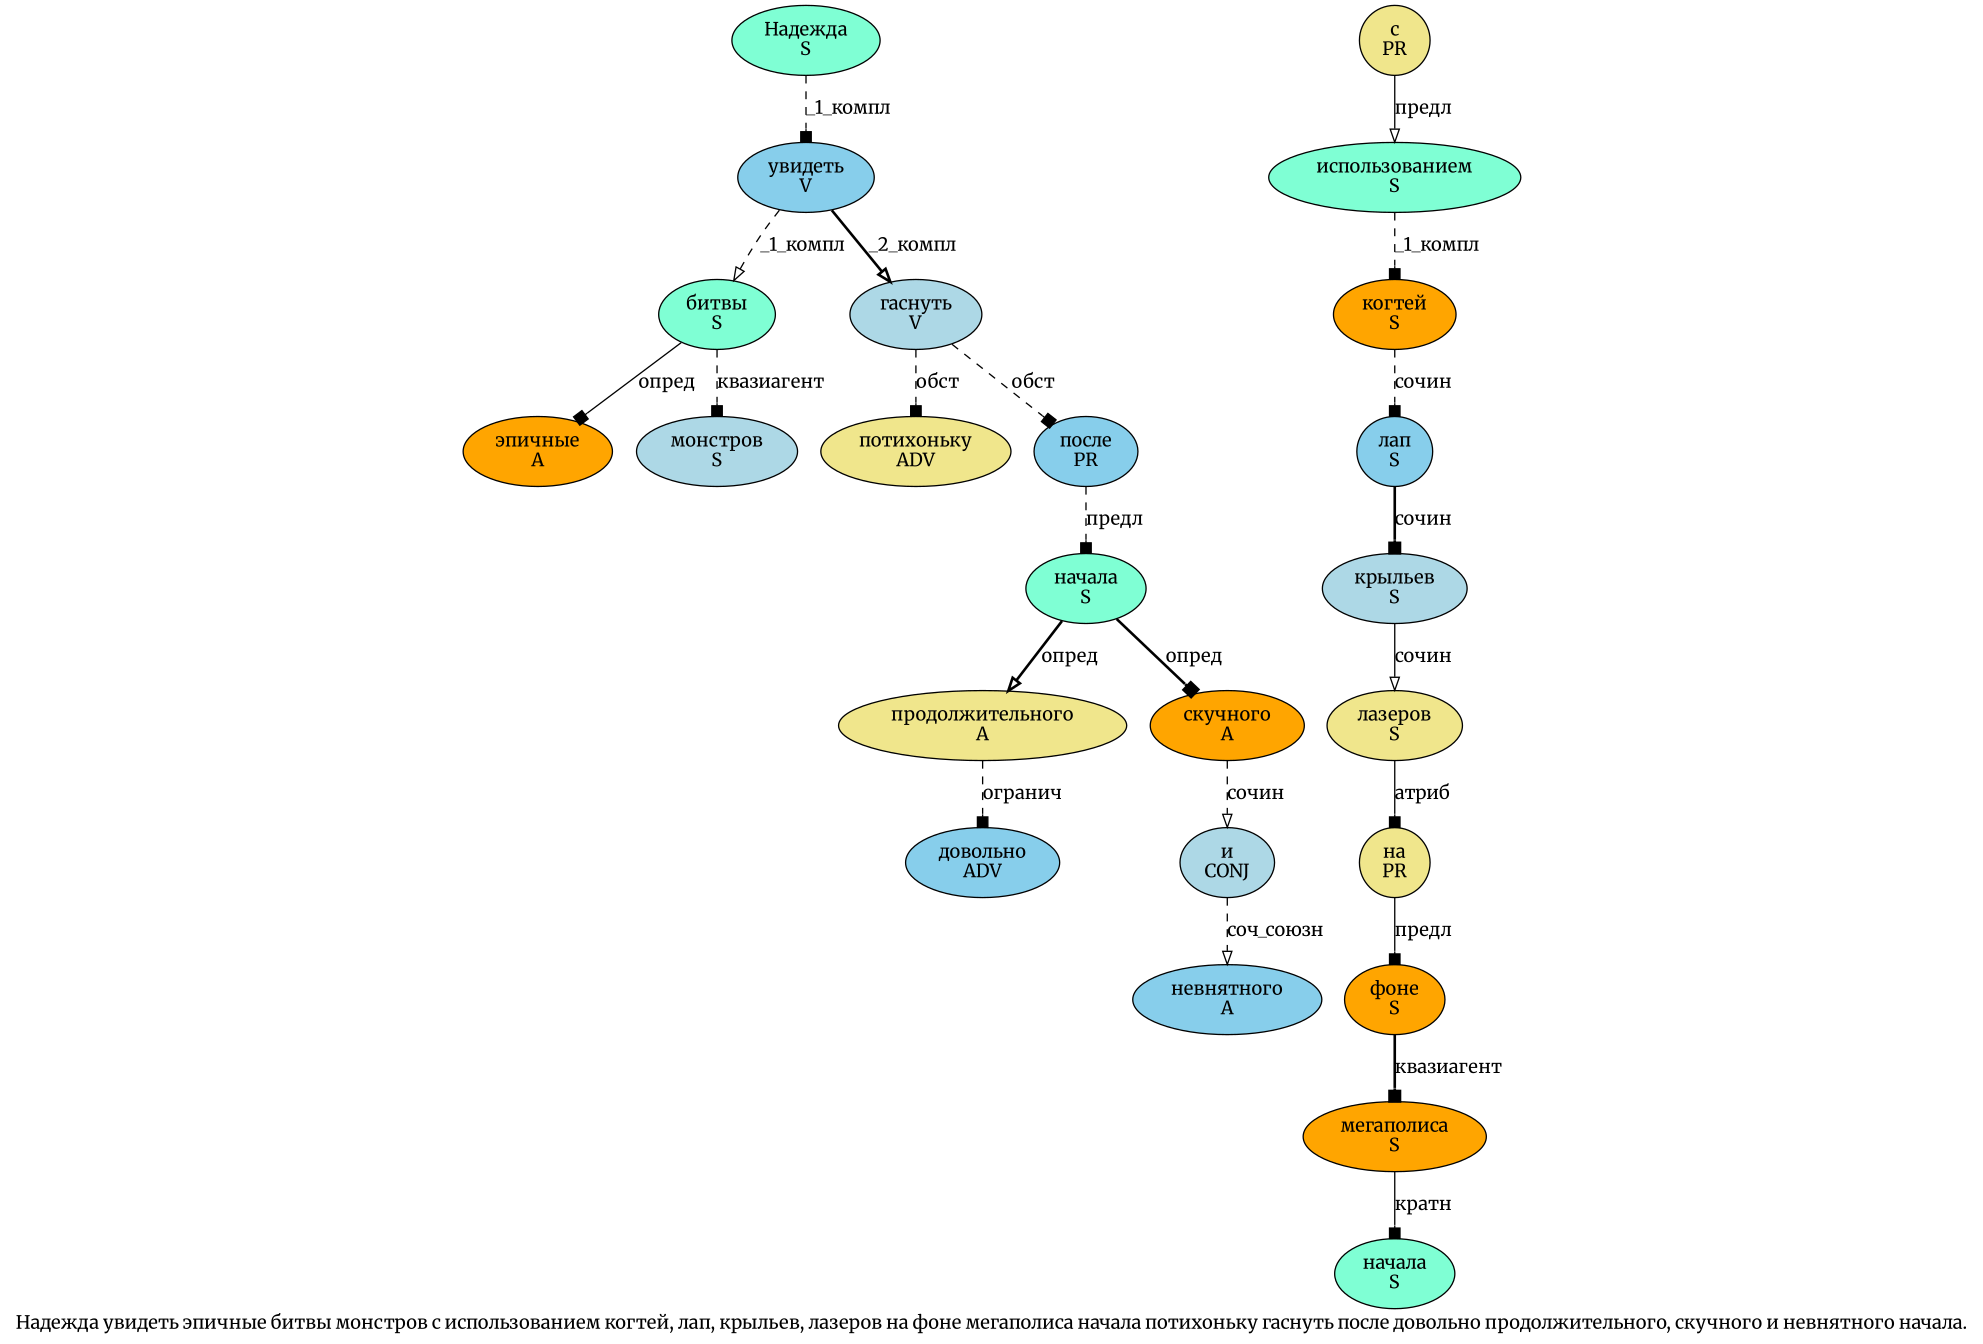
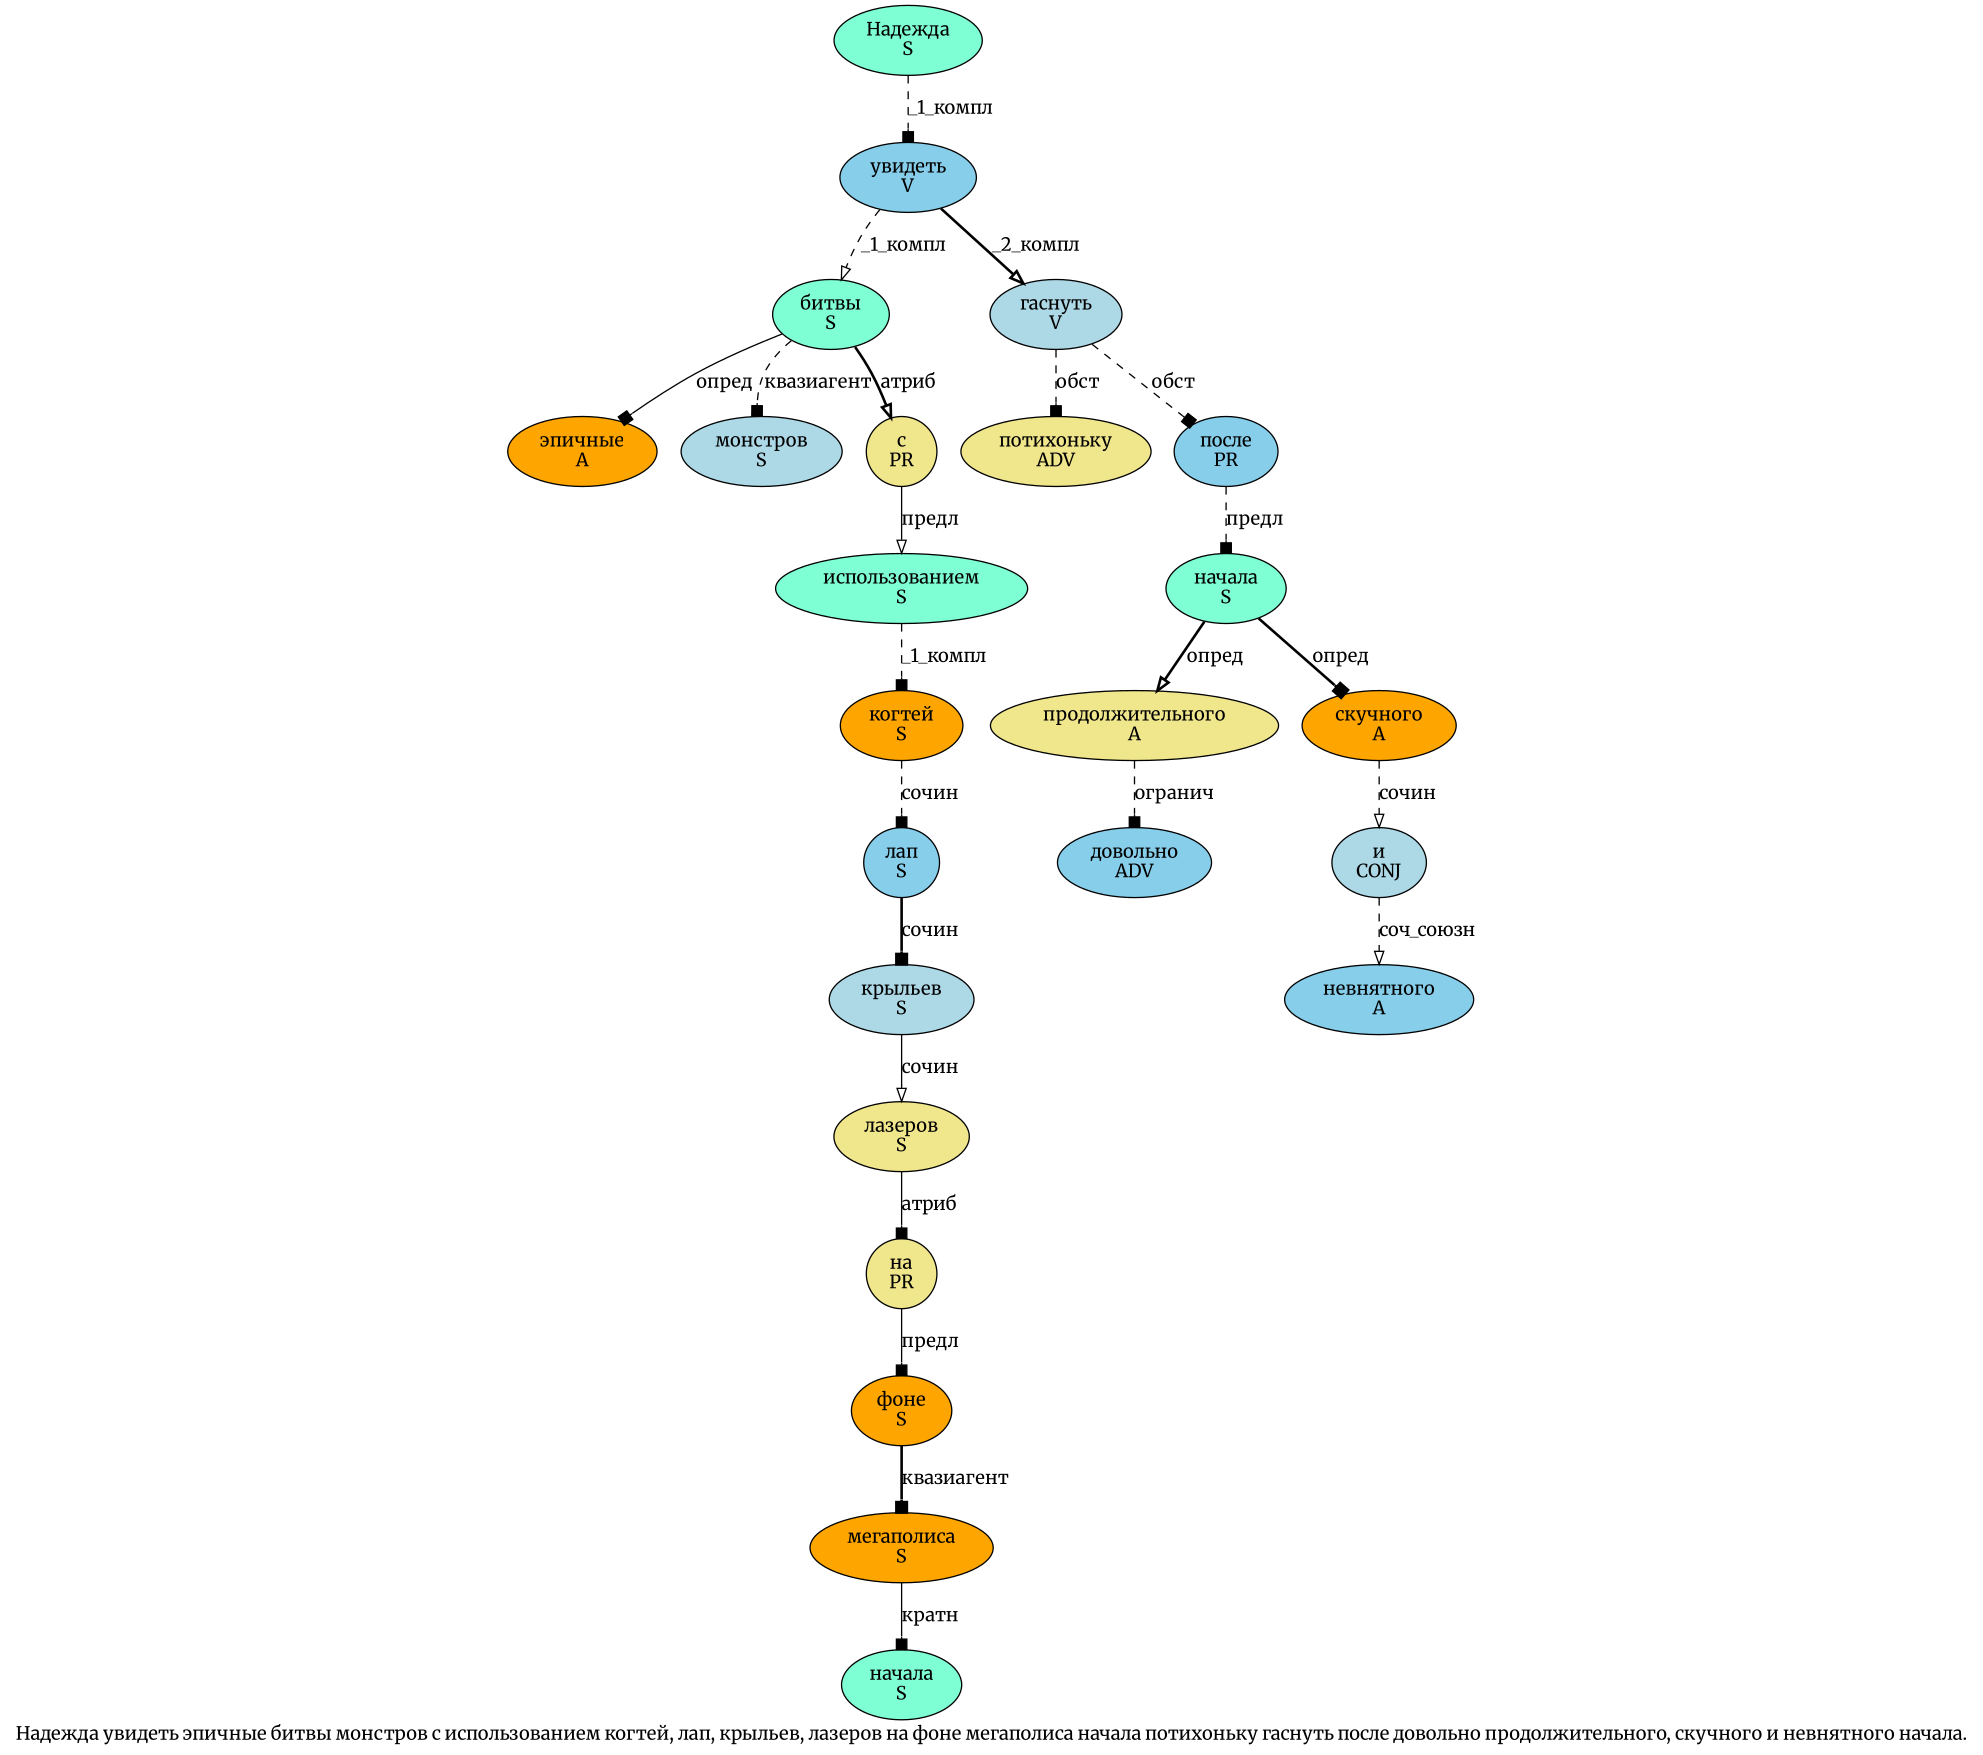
none -> (873, 375)
